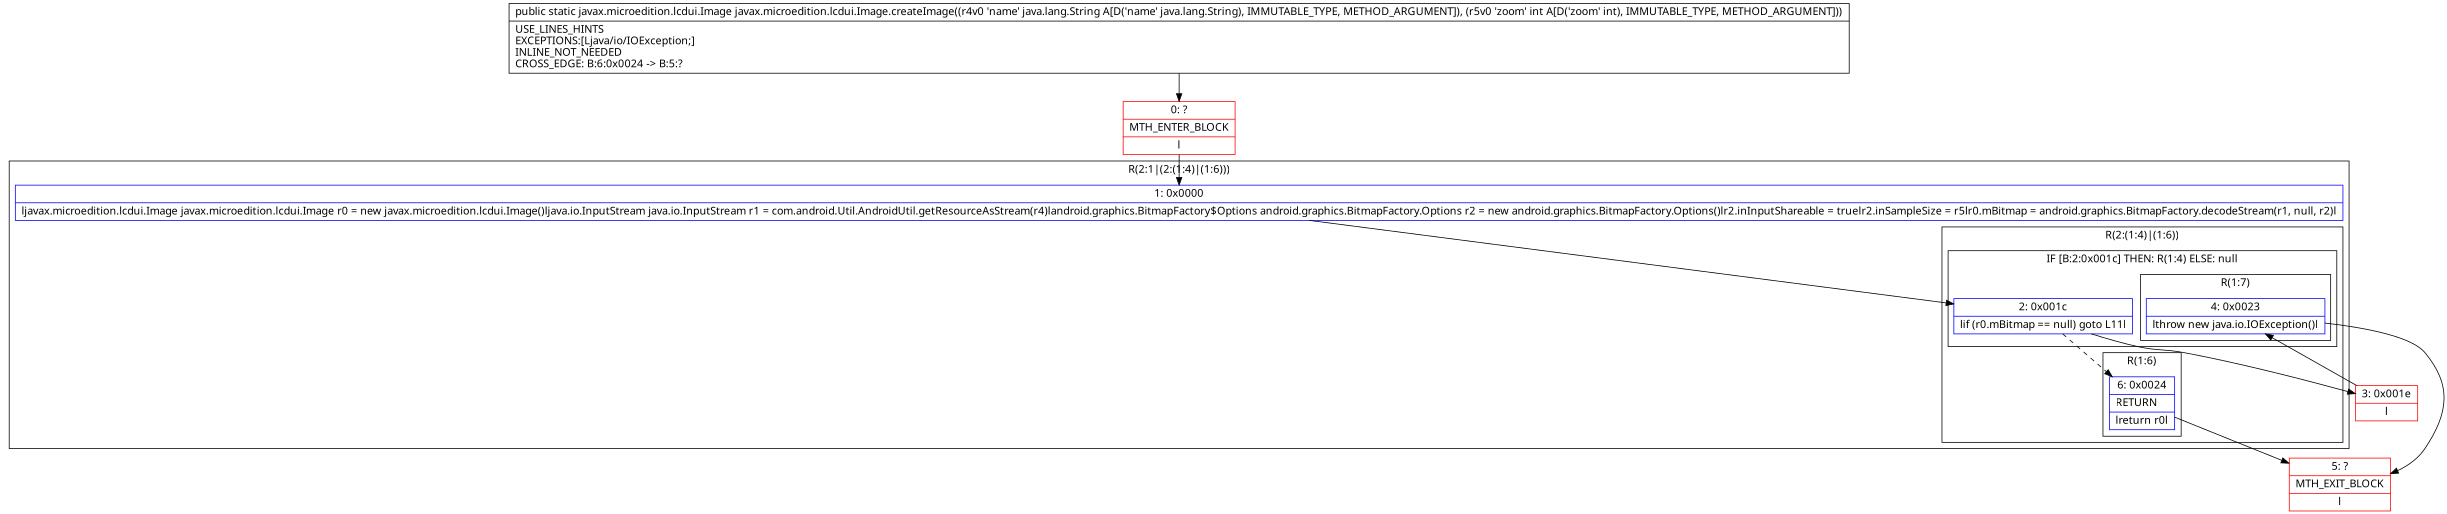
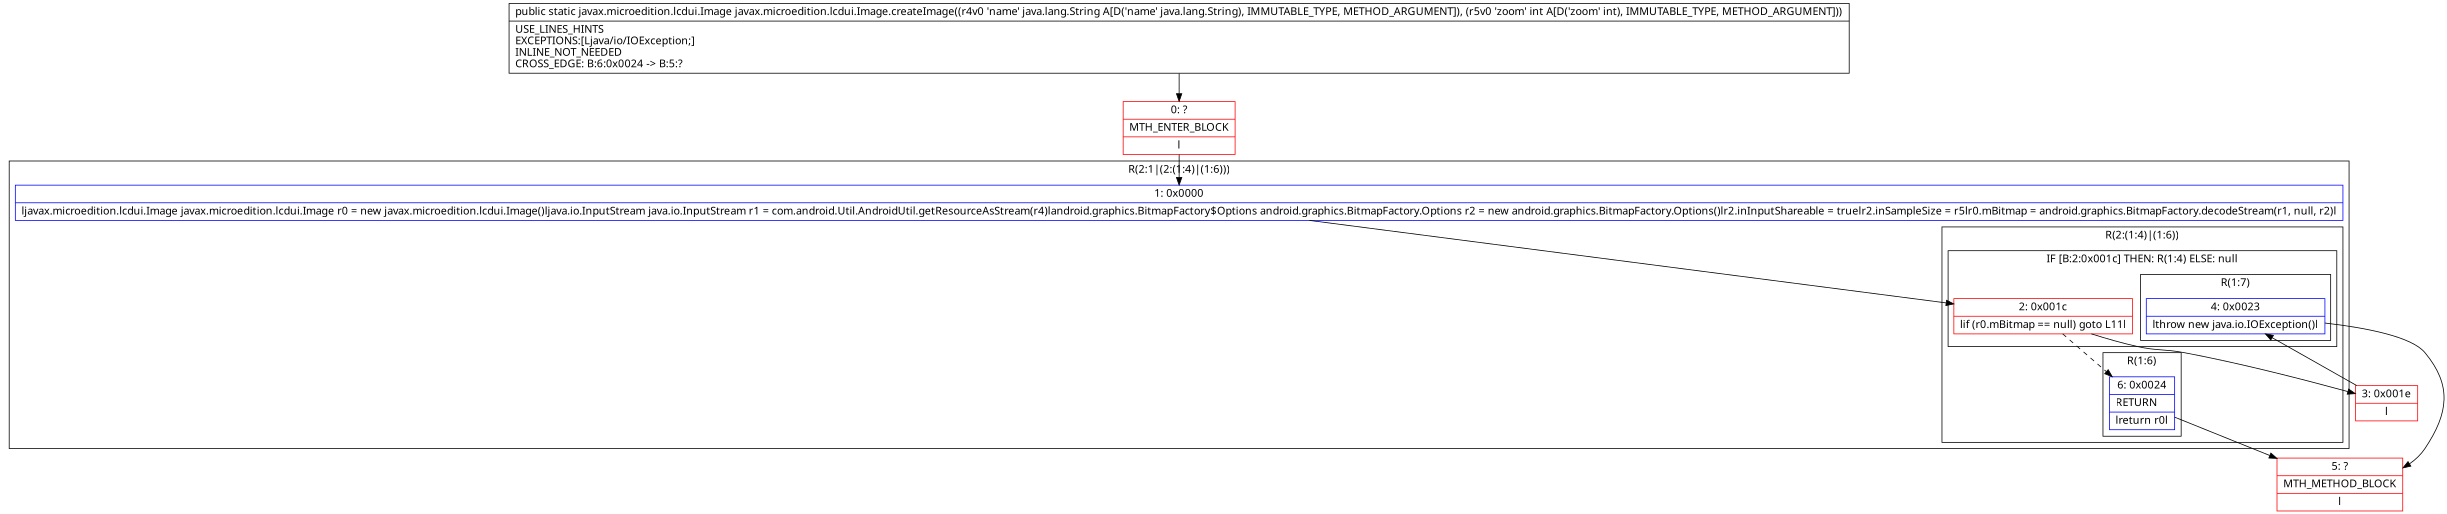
(2043, 316) -> (2043, 316)
(2340, 484) -> (2340, 484)
